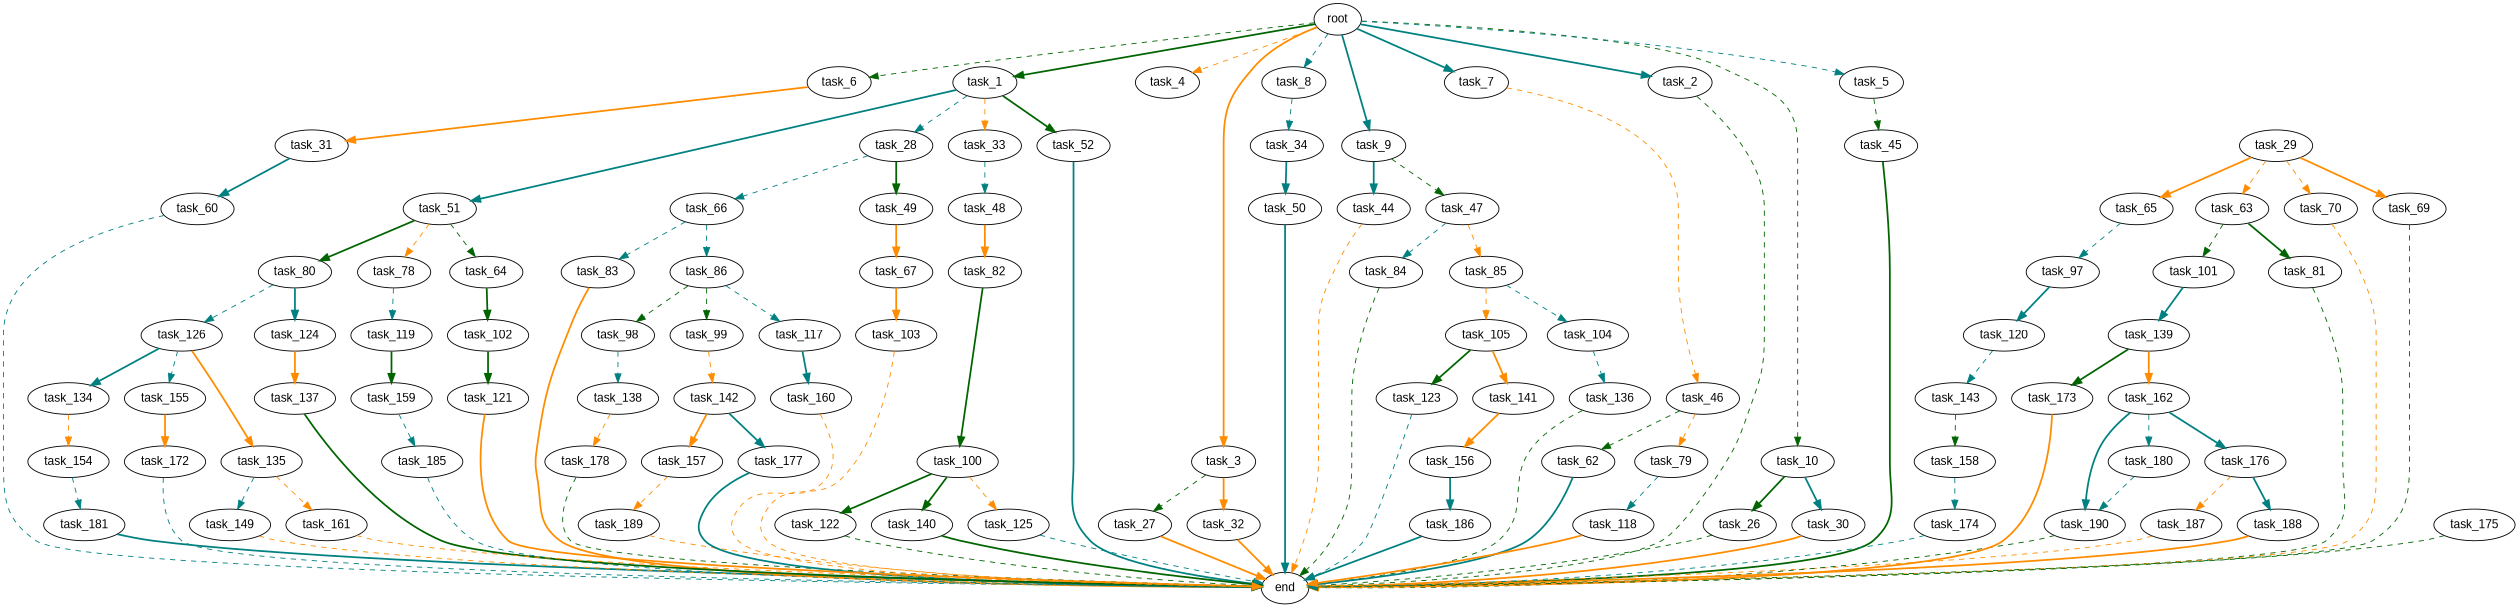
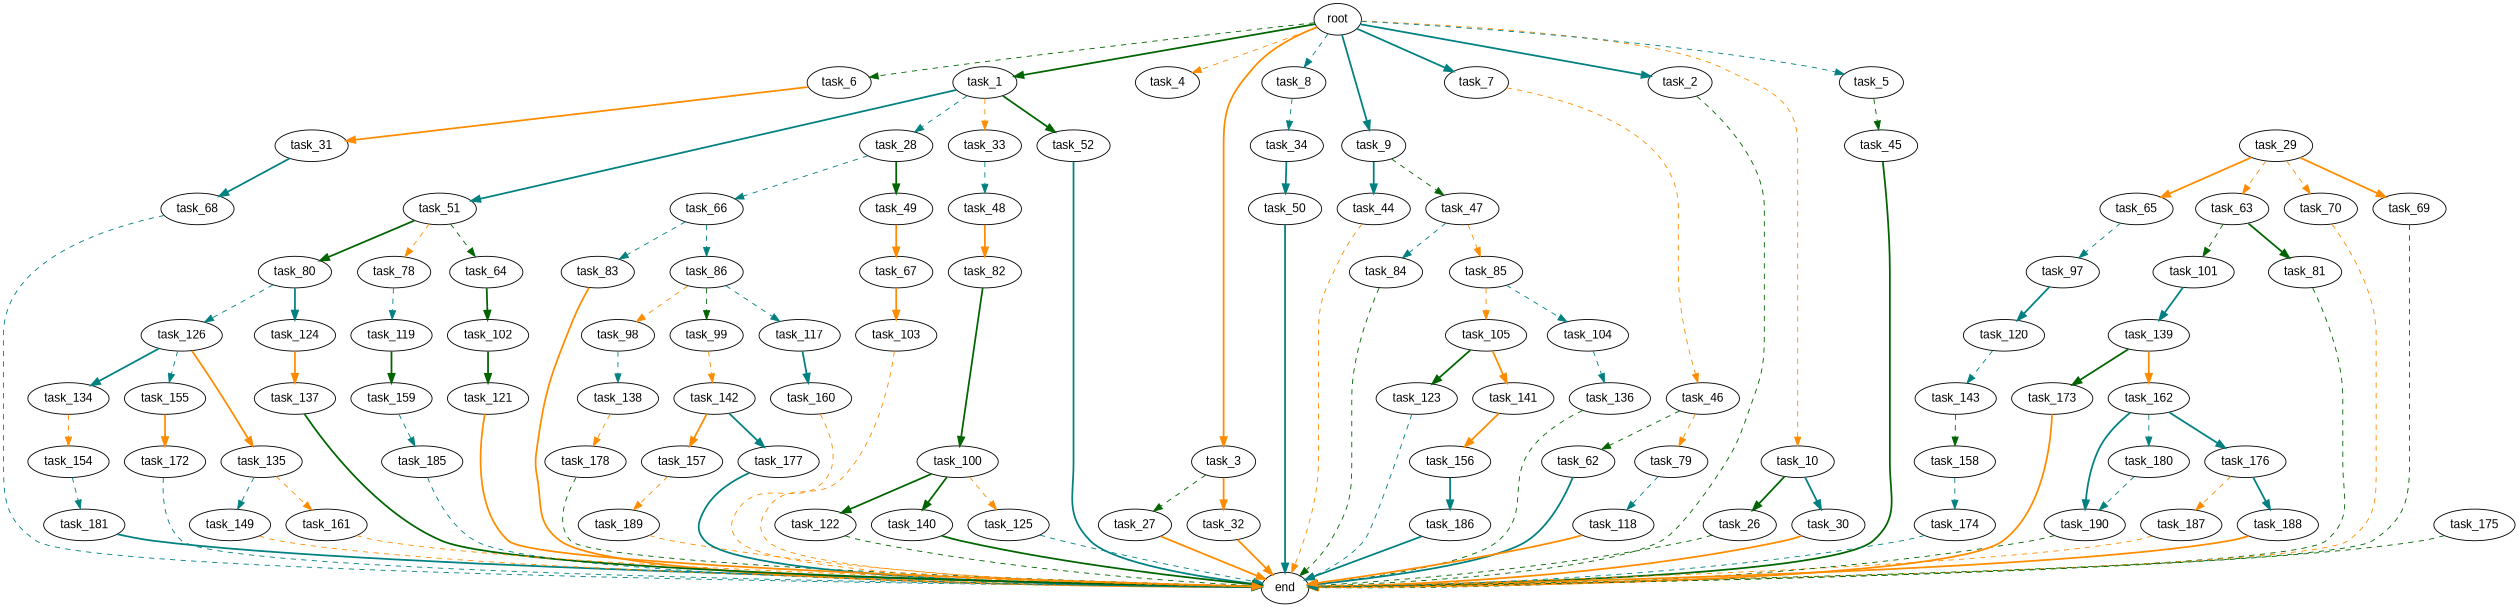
(1742, 77) -> (1742, 77)
(198, 209) -> (198, 209)
(666, 301) -> (666, 301)
